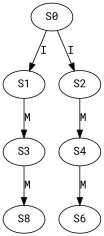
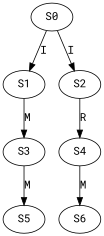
(83, 118) -> (83, 118)
(24, 219) -> (24, 219)
